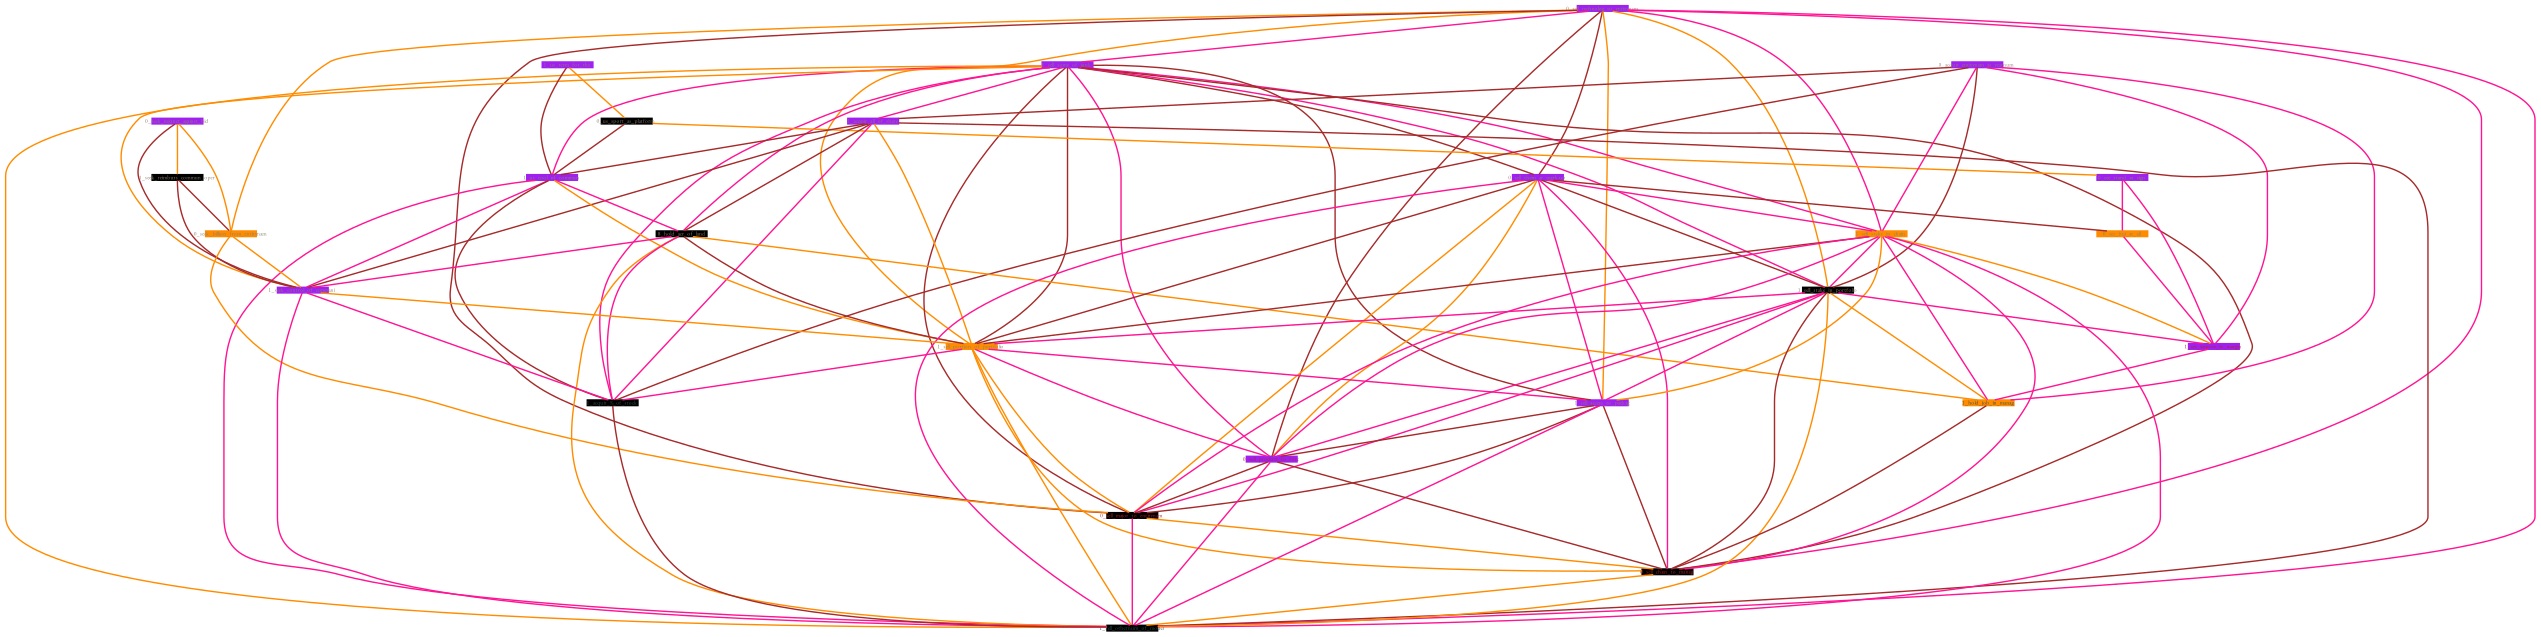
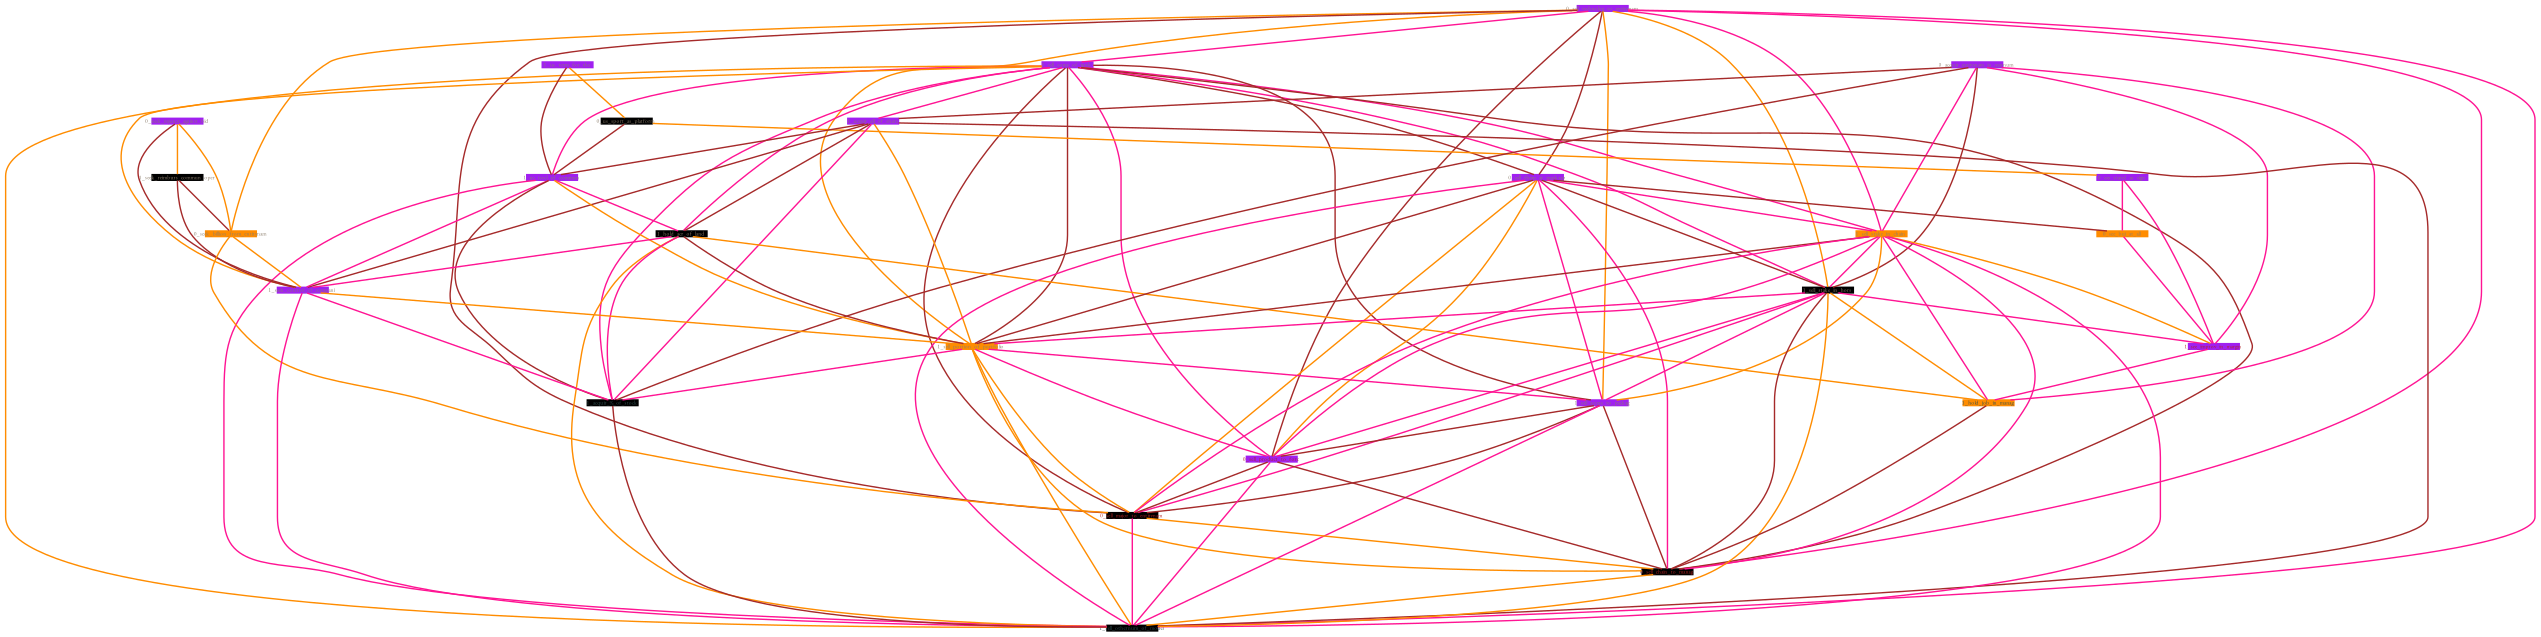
(682, 234) -> (682, 234)
(1828, 290) -> (1828, 290)
